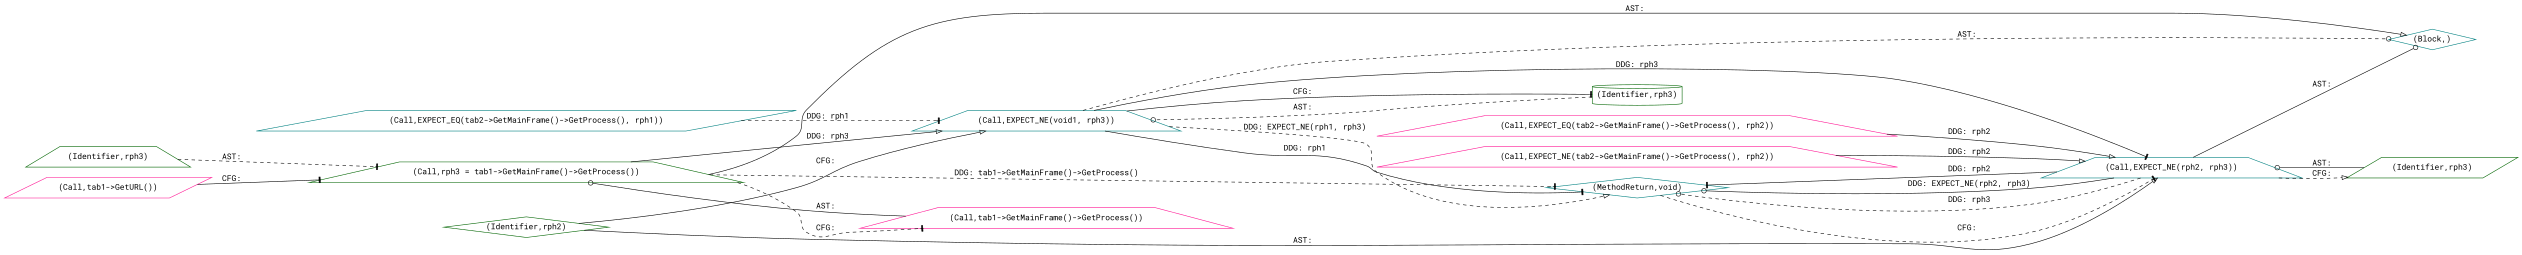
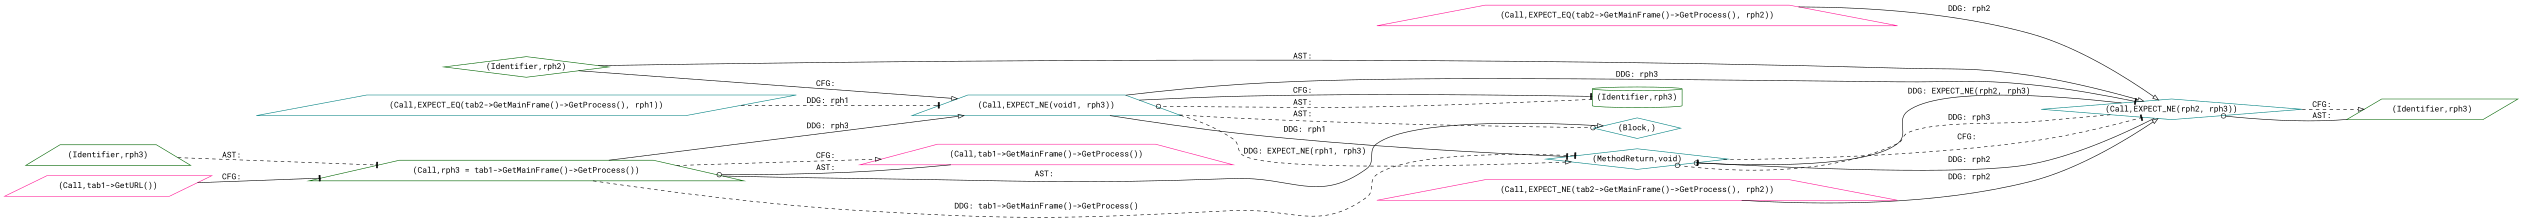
(2303, 103) -> none
(2172, 168) -> (2172, 109)
(814, 236) -> (776, 162)
